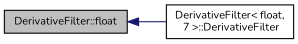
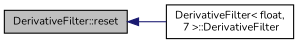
(66, 22) -> (66, 22)
